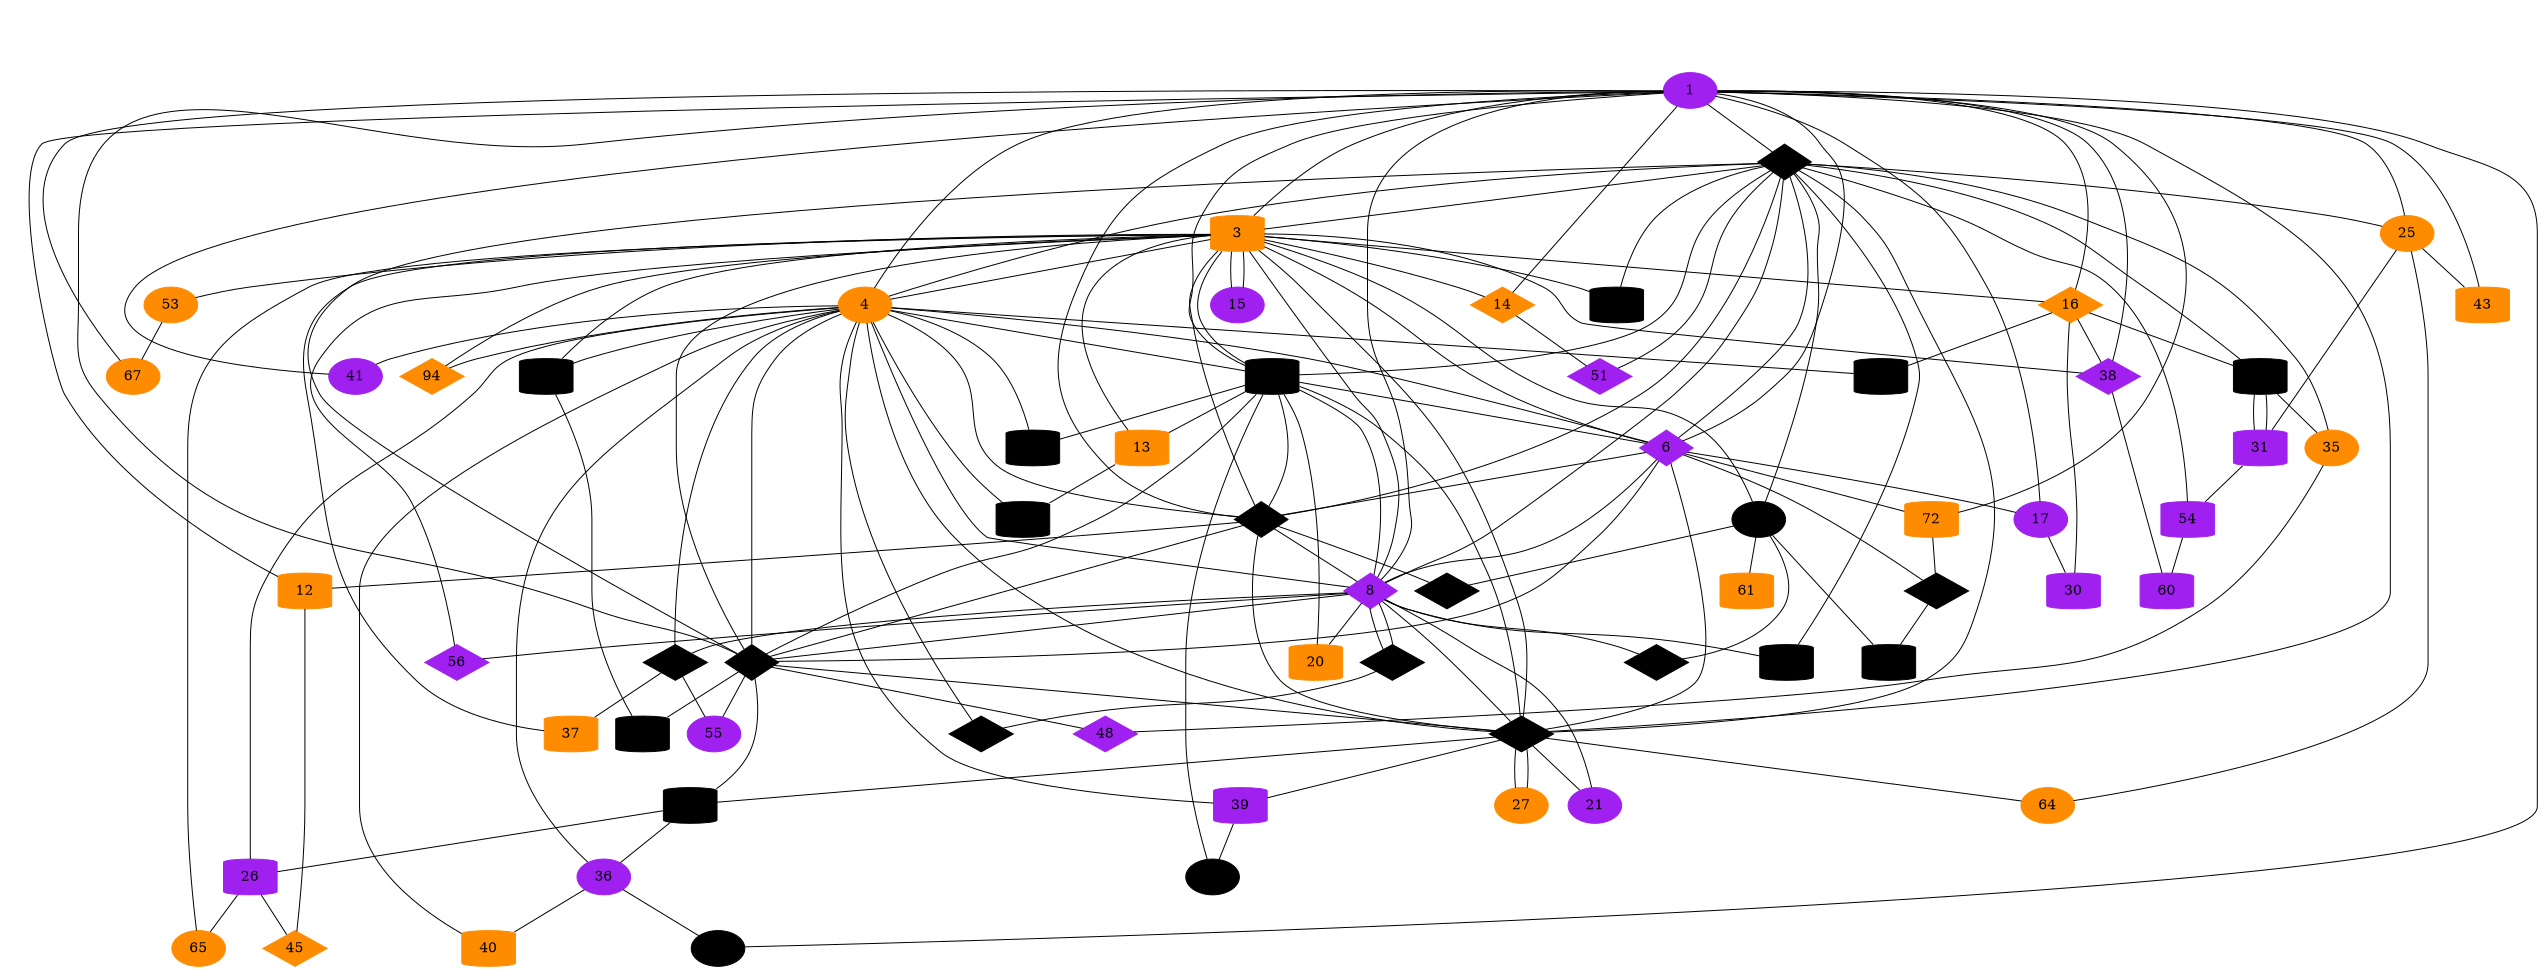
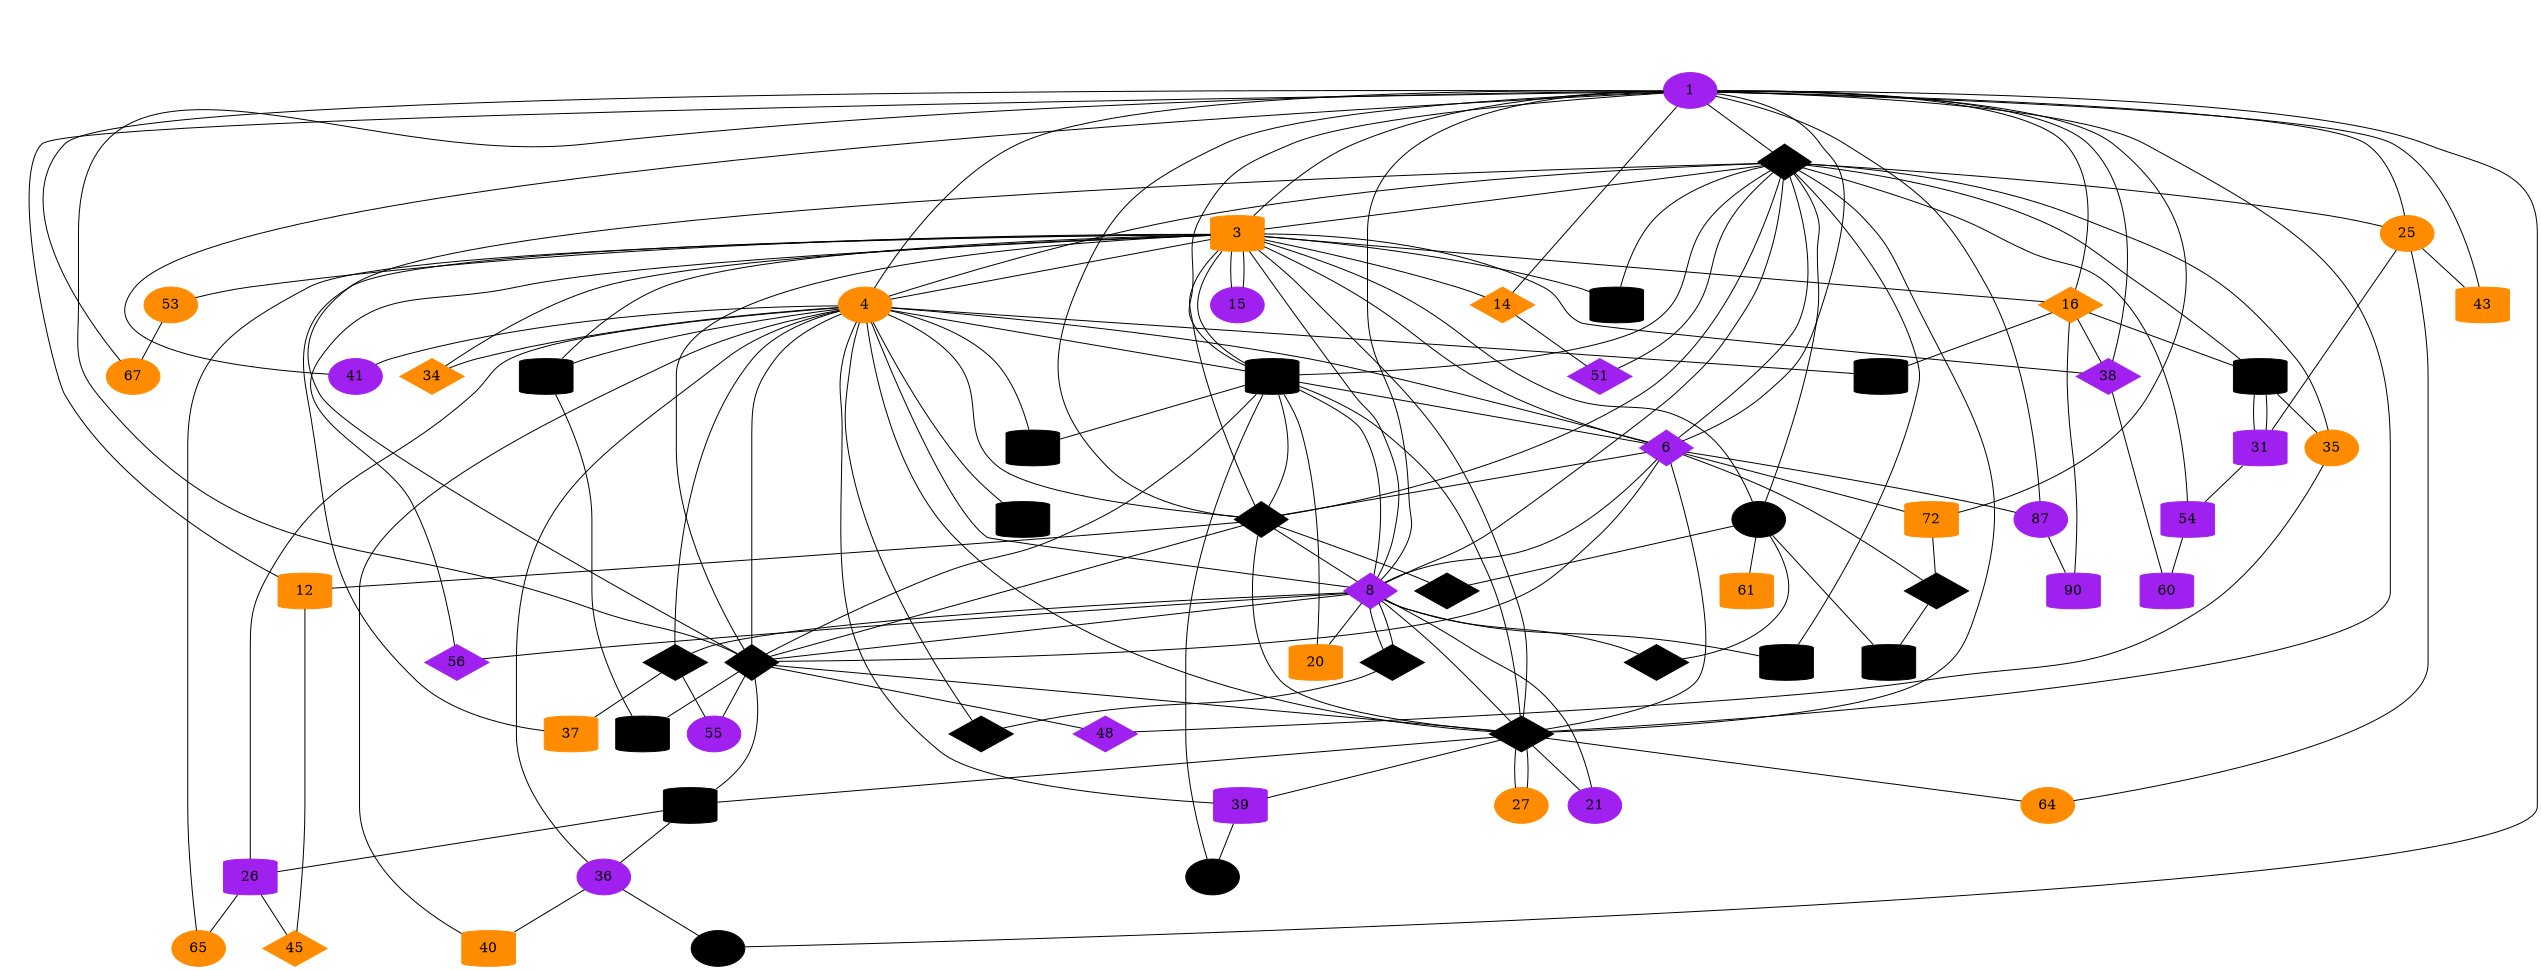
(432, 376) -> (432, 376)
(1142, 448) -> none
(2041, 519) -> (2041, 519)
(2074, 591) -> (2074, 591)
